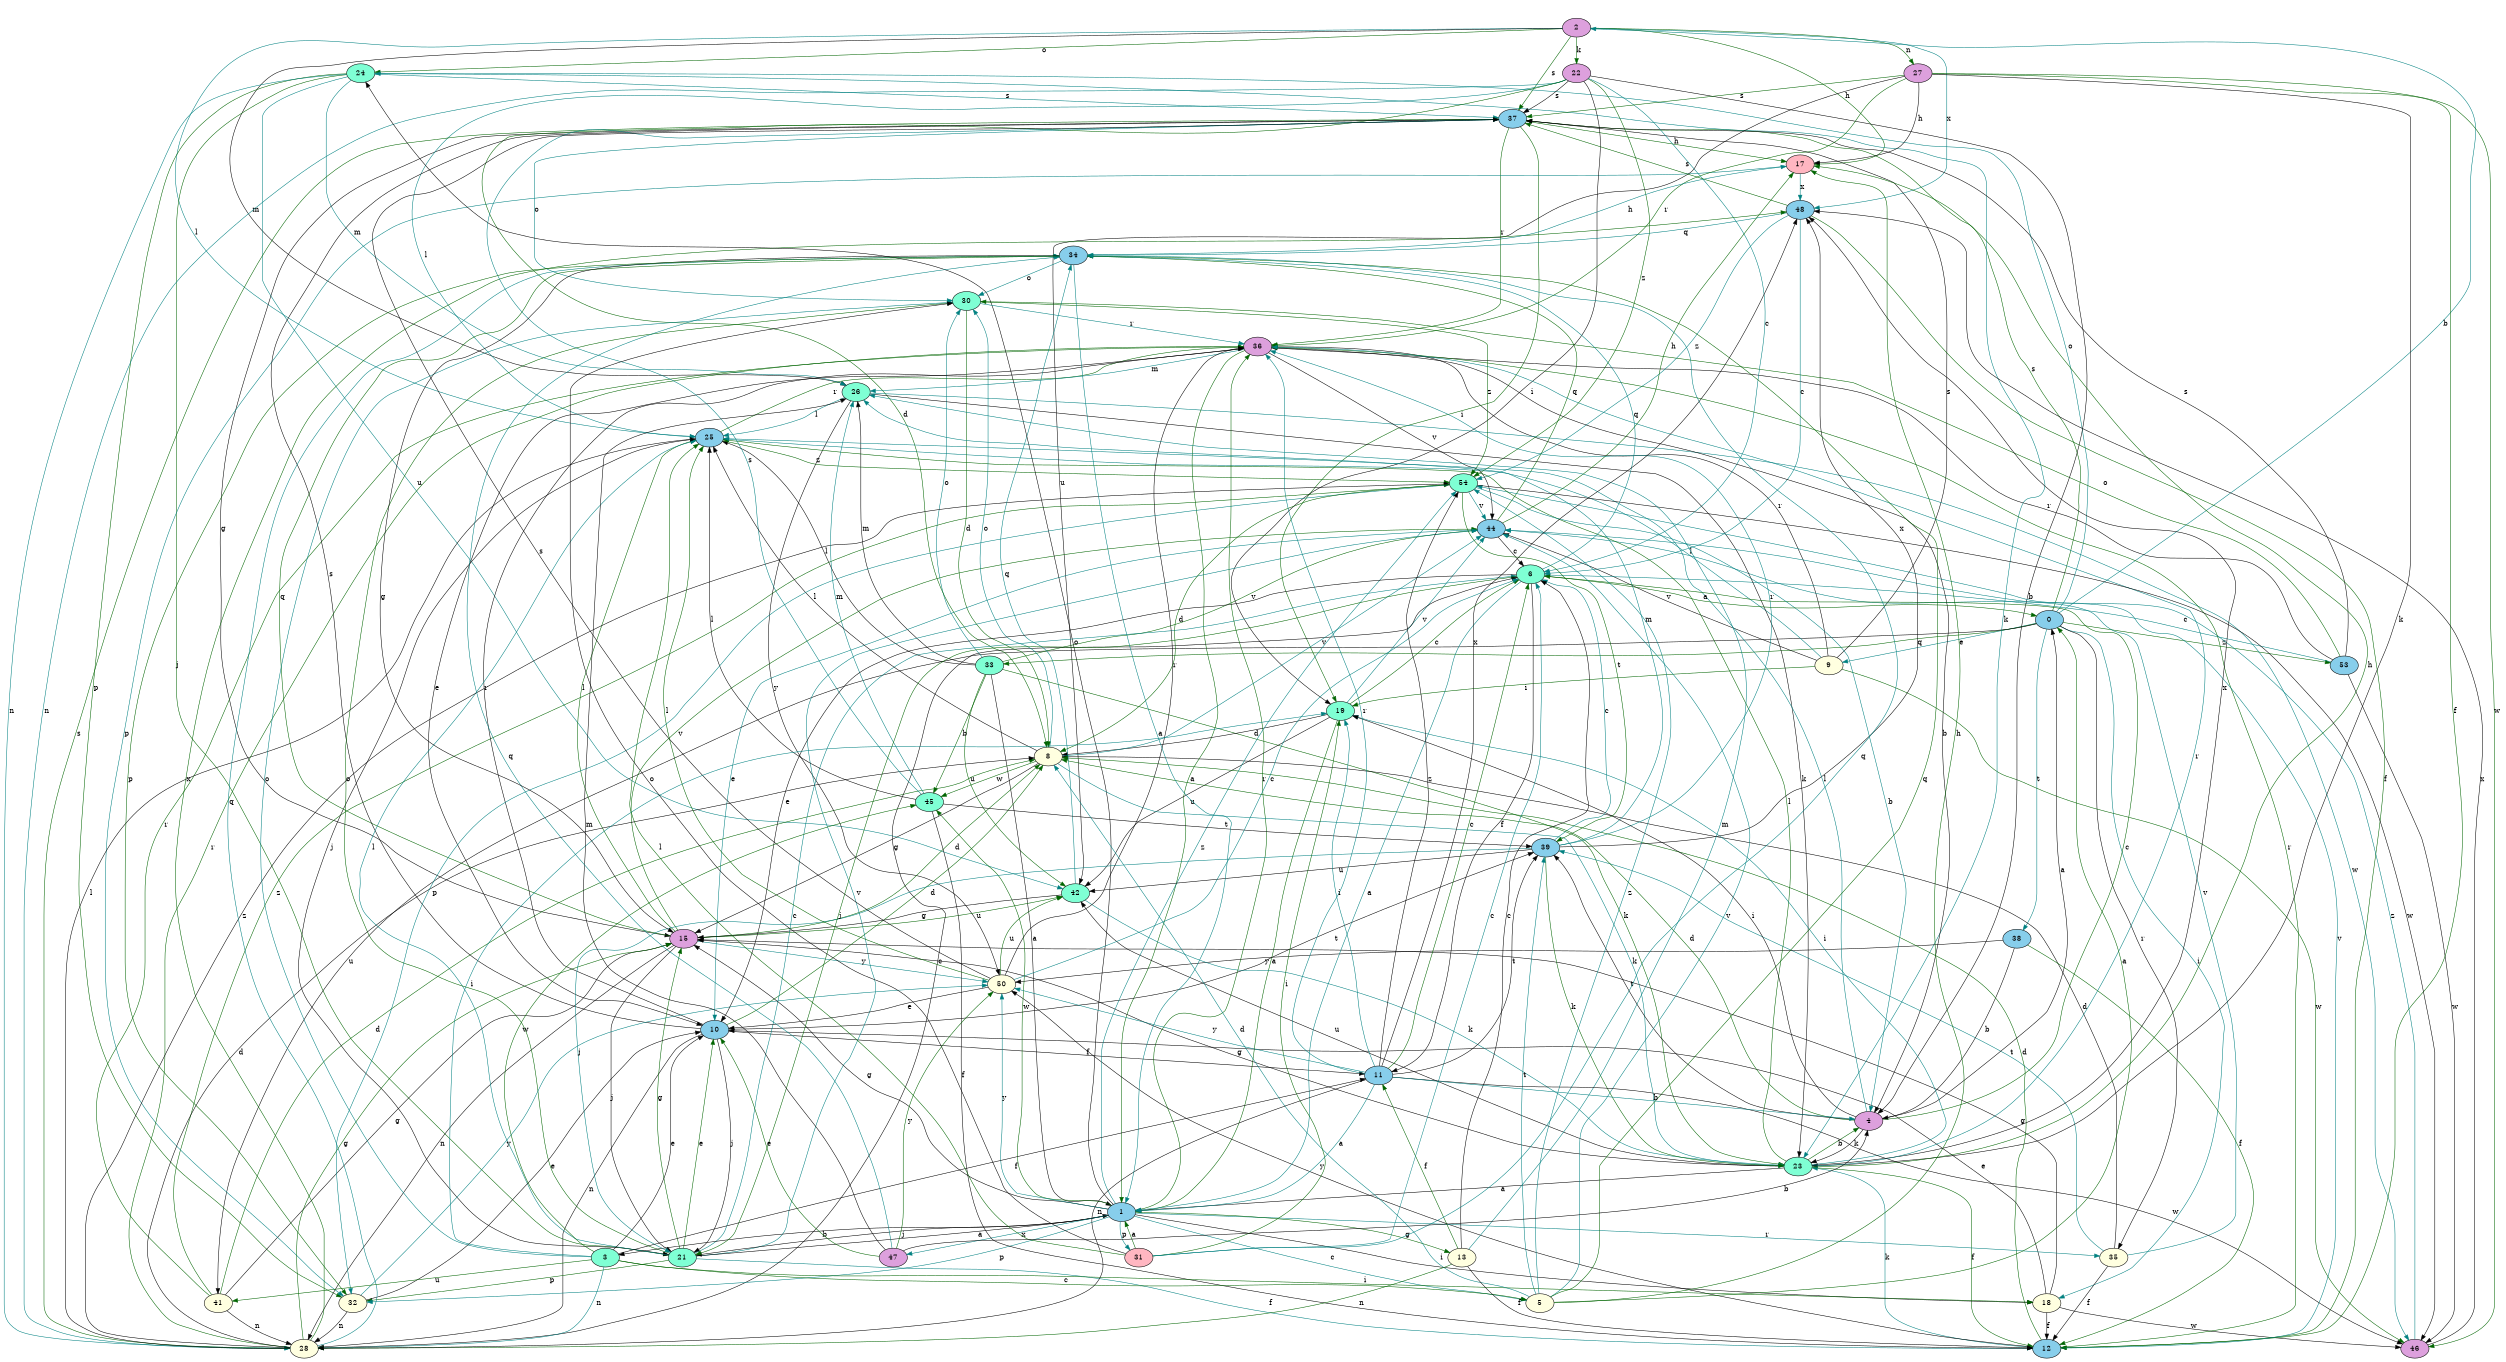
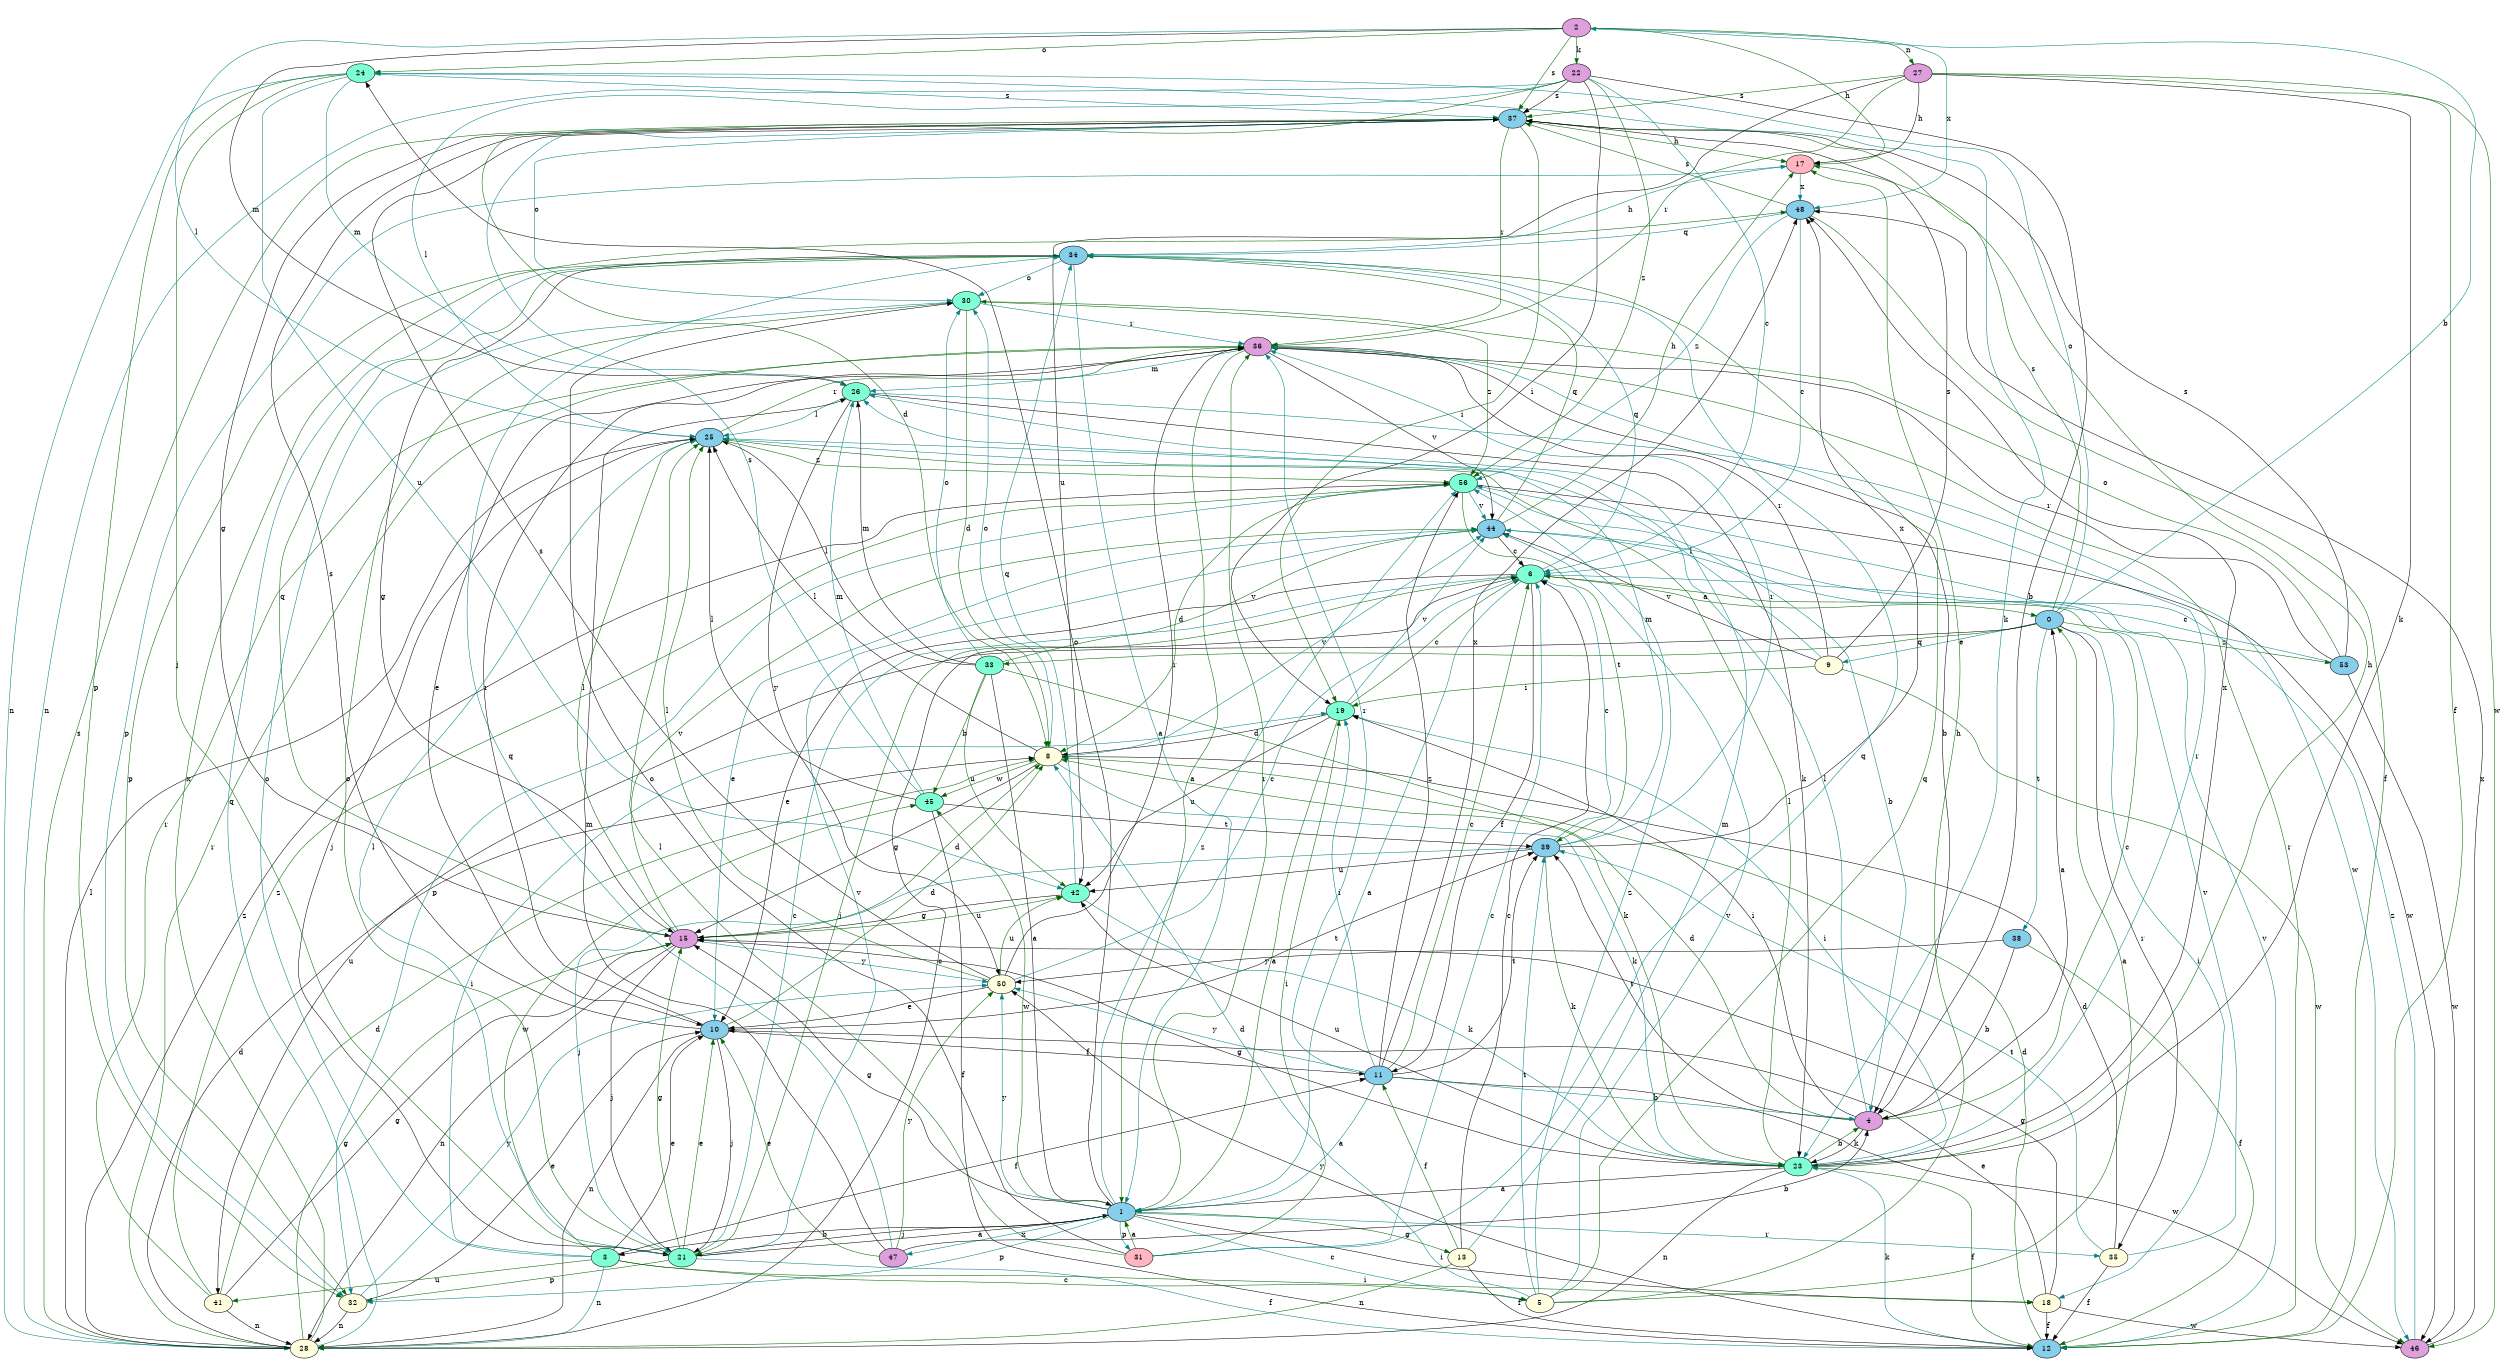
(1463, 483) -> (1463, 483)
(2279, 754) -> (2185, 732)
(904, 1326) -> (1077, 1342)
